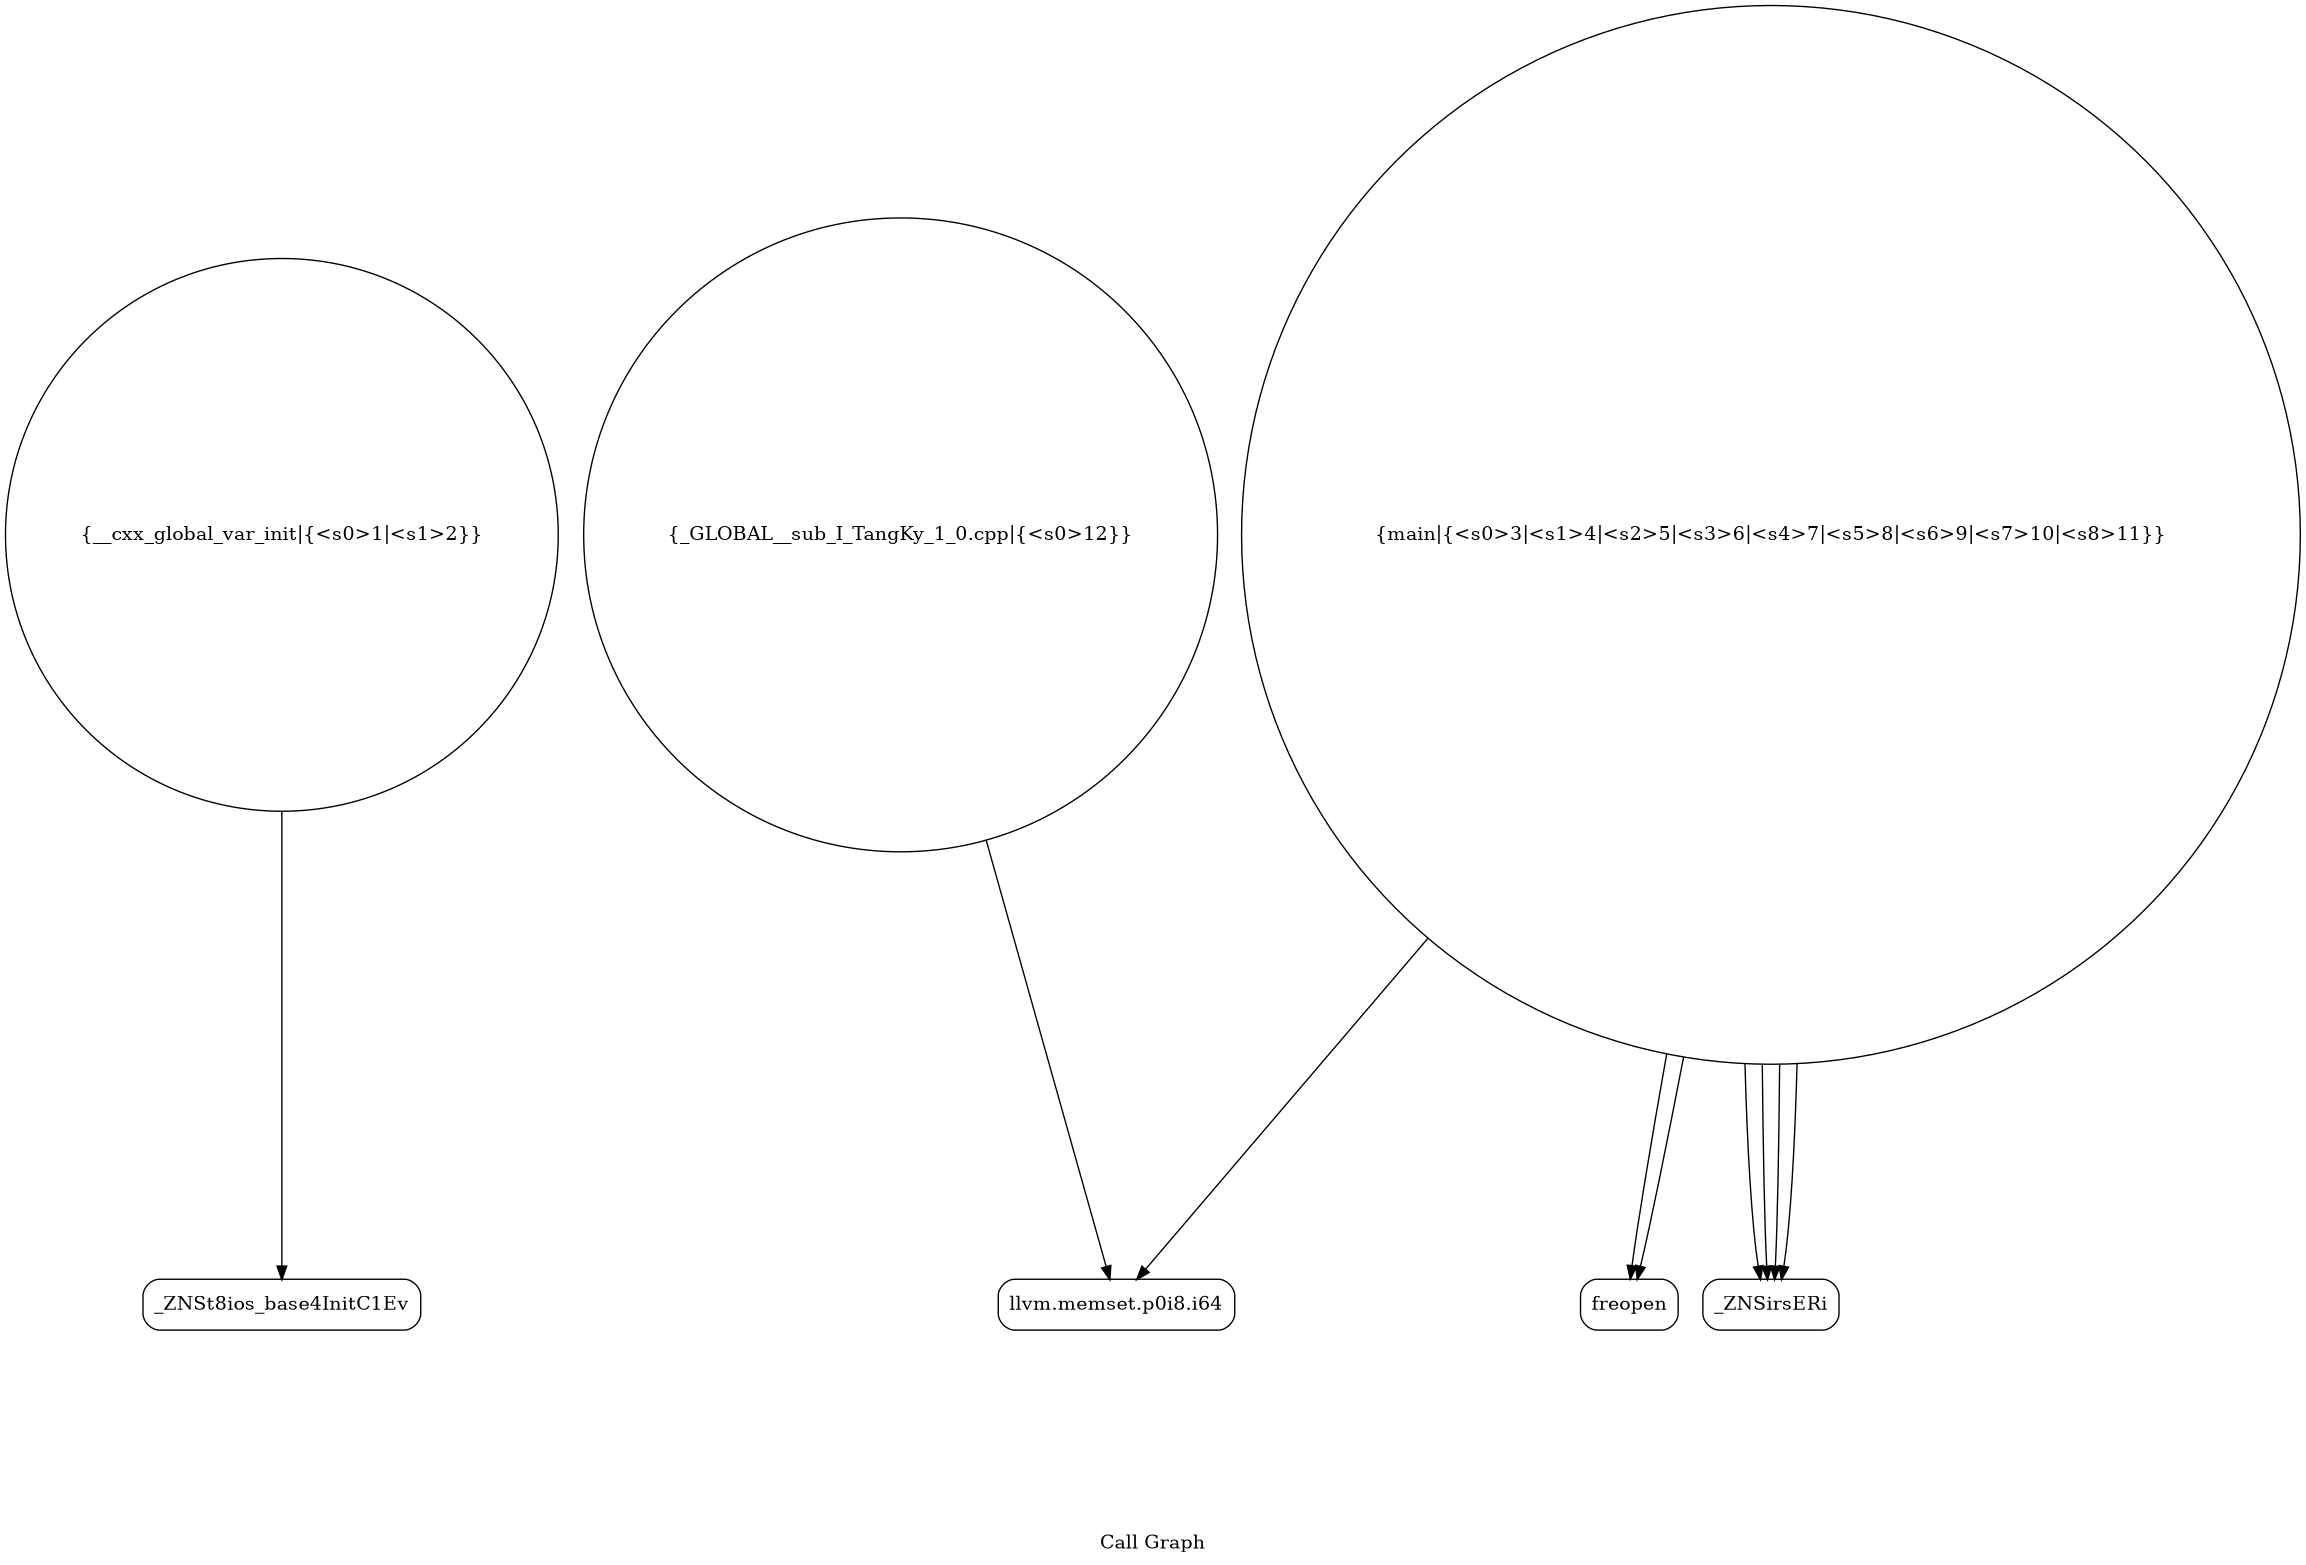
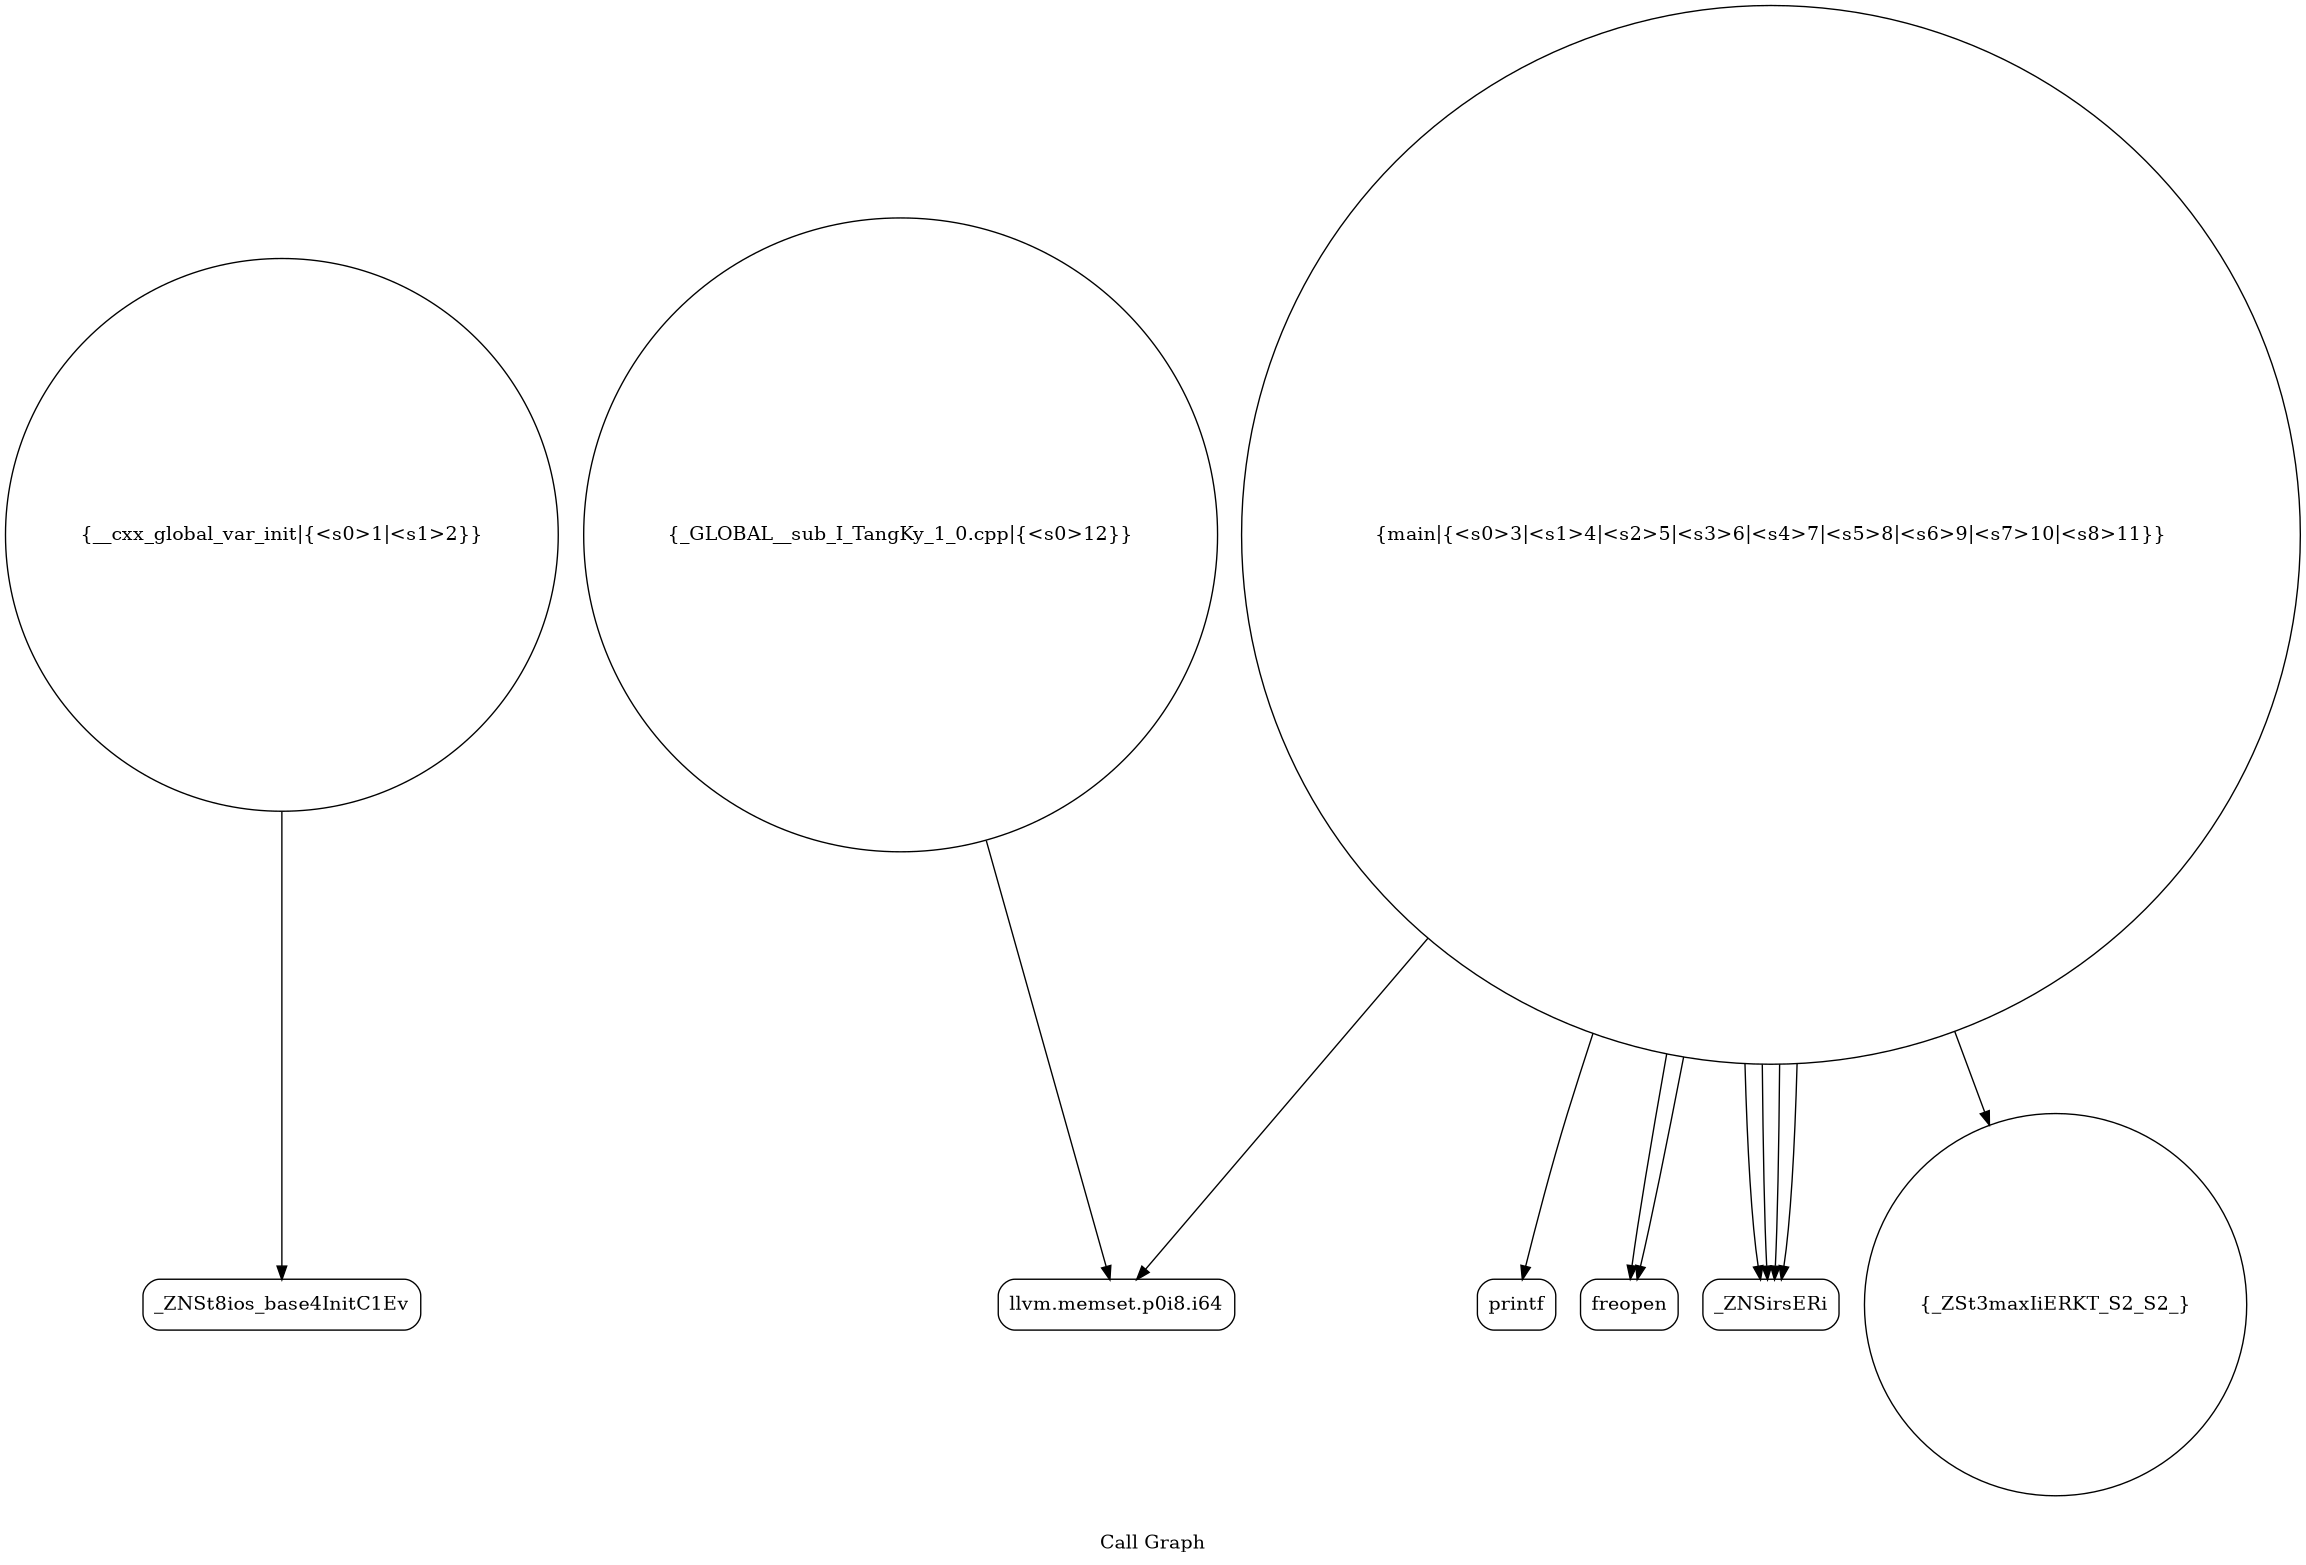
none -> (1517, 1305)
none -> (2056, 1305)
